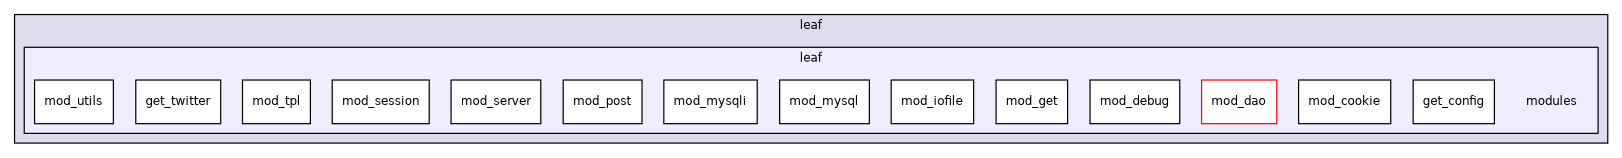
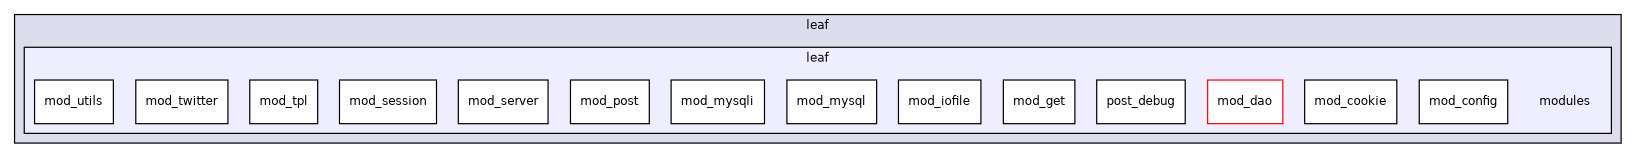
(178, 102) -> (182, 102)
(1135, 102) -> (1141, 102)
(1454, 102) -> (1463, 102)
